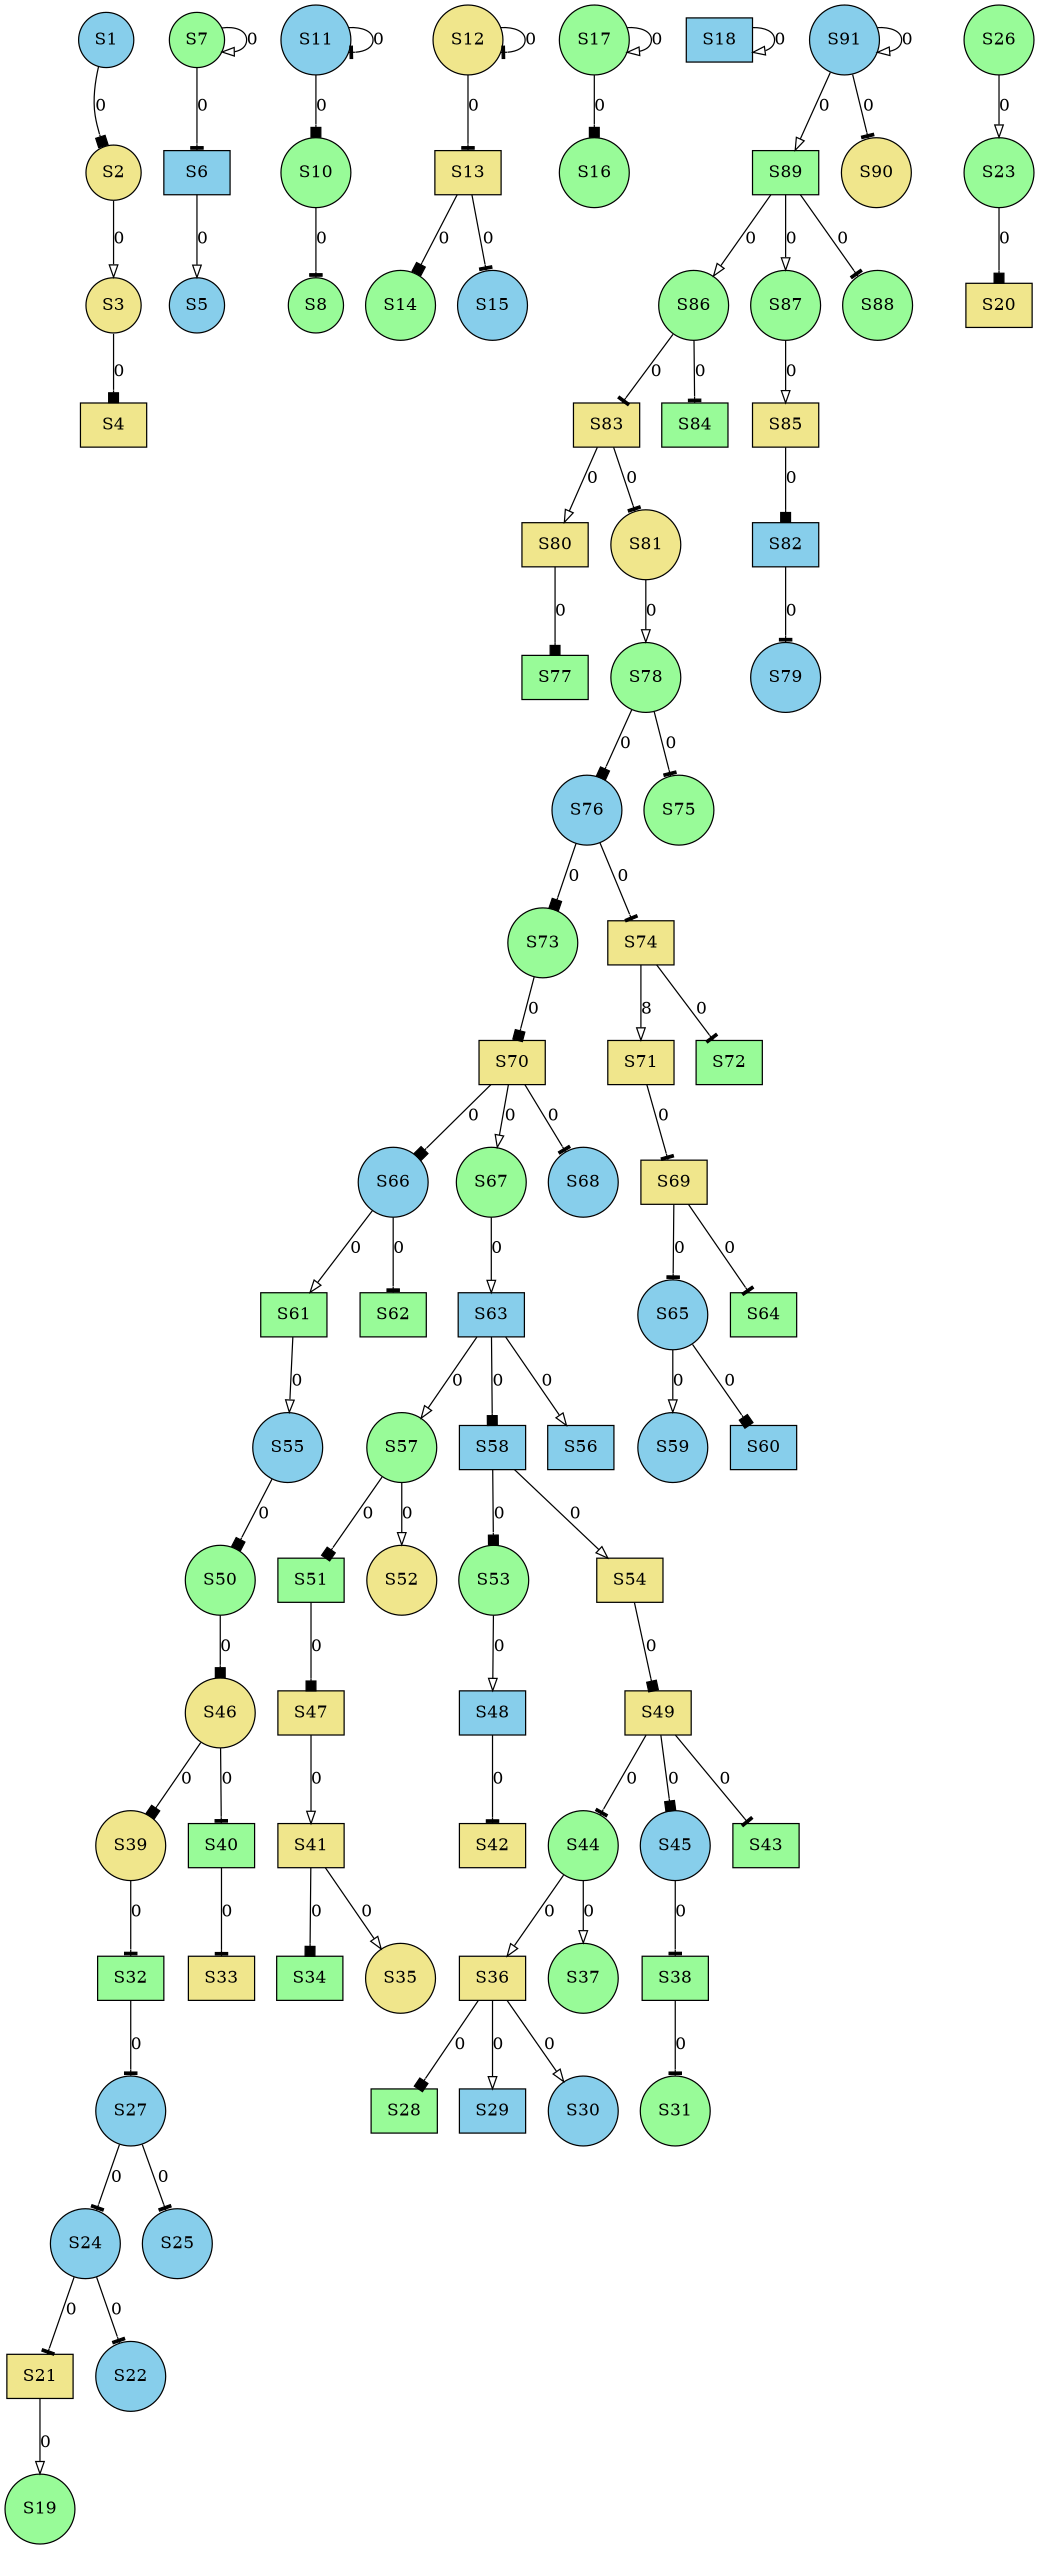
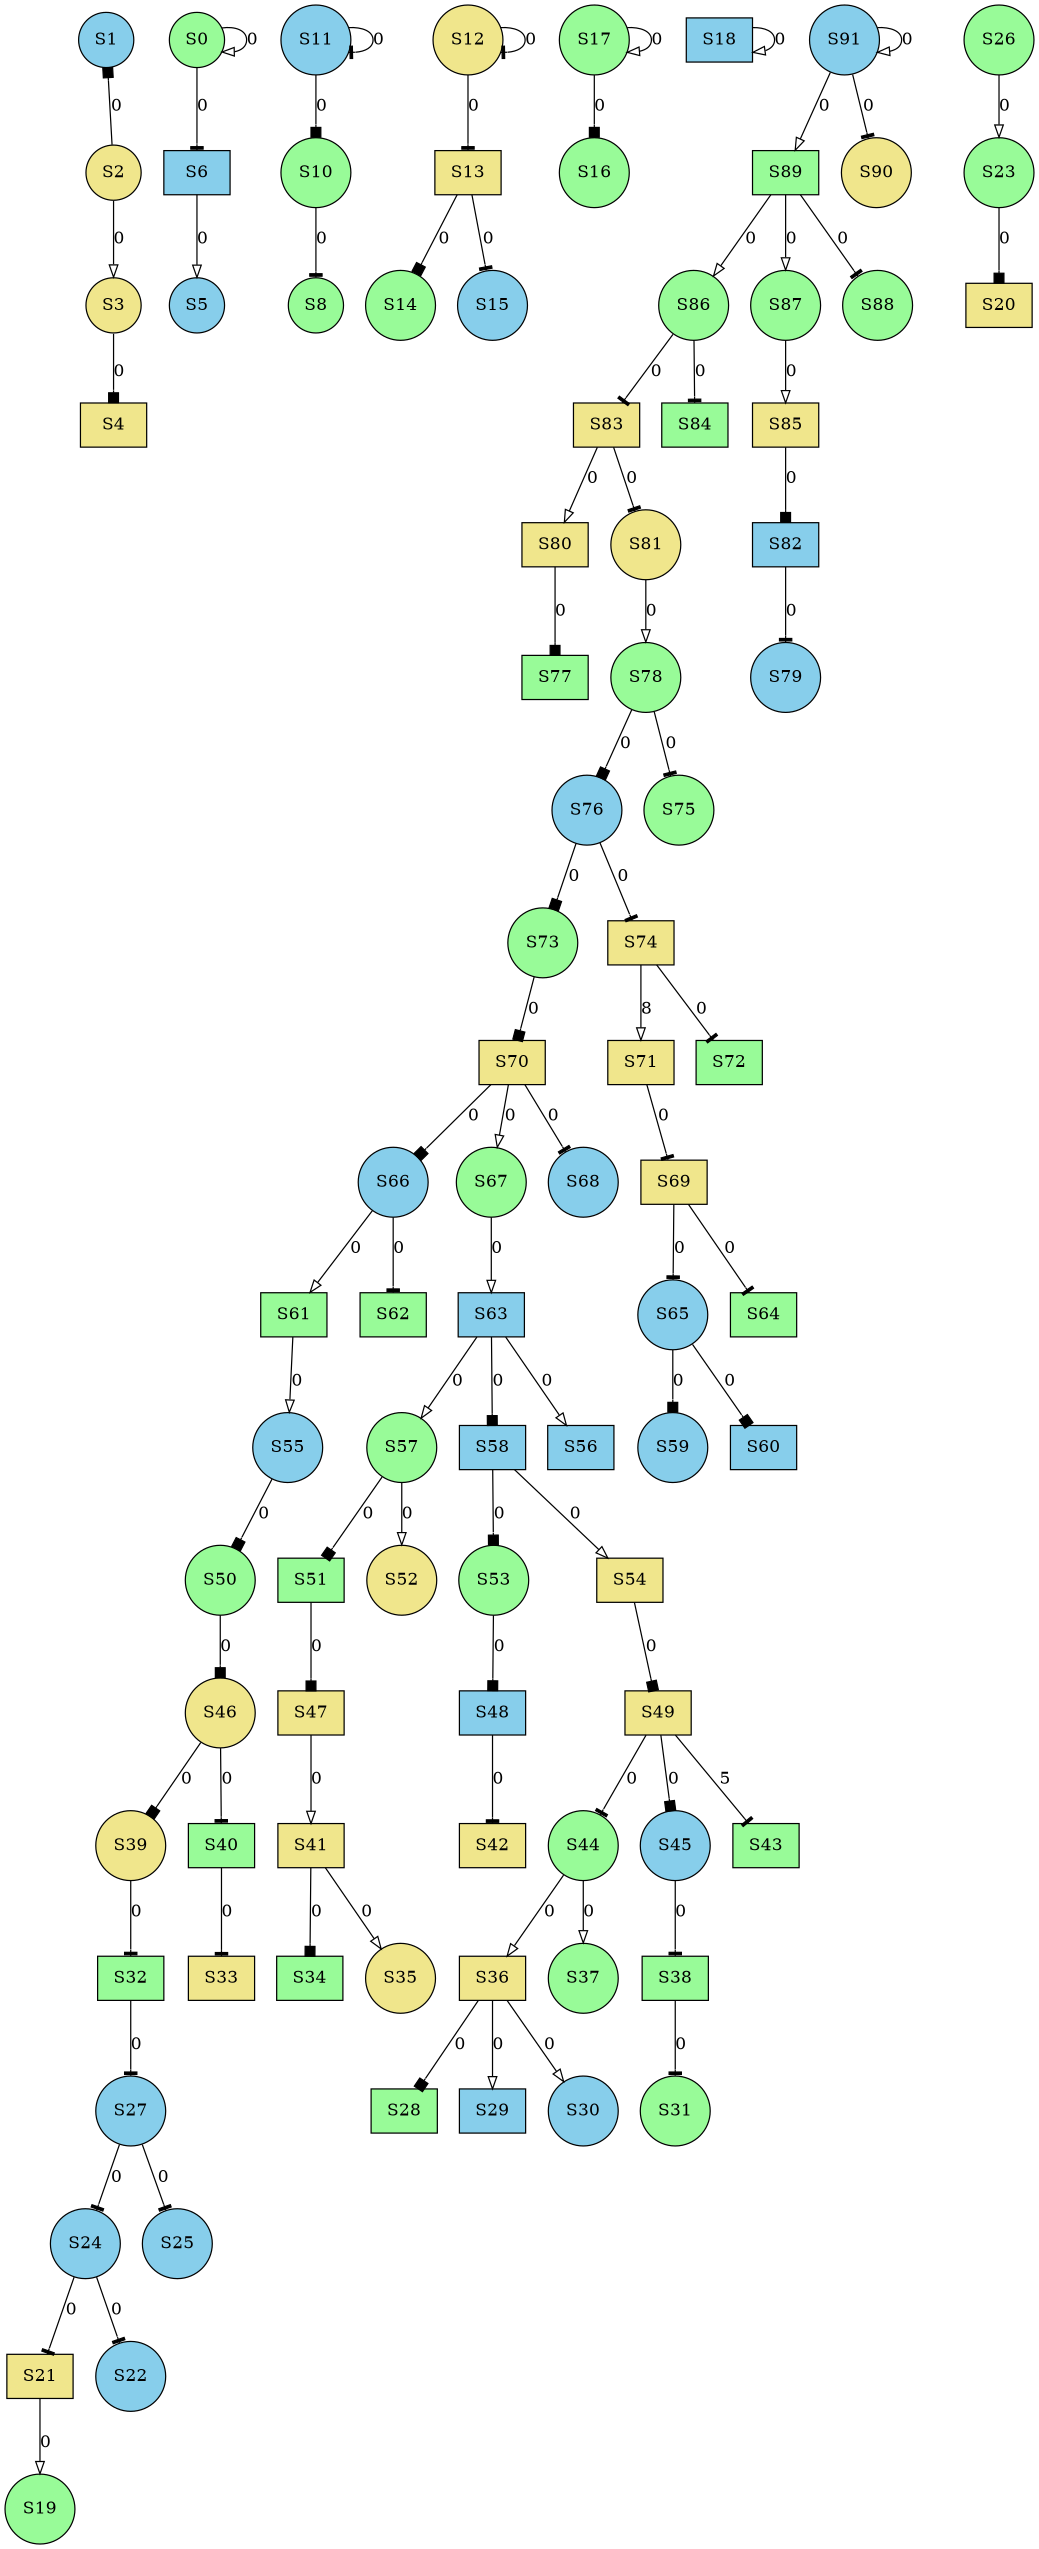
(197, 40) -> (197, 40)
(94, 101) -> (110, 113)
(673, 1375) -> (673, 1375)
(493, 1647) -> (493, 1647)
(726, 1779) -> (726, 1779)
